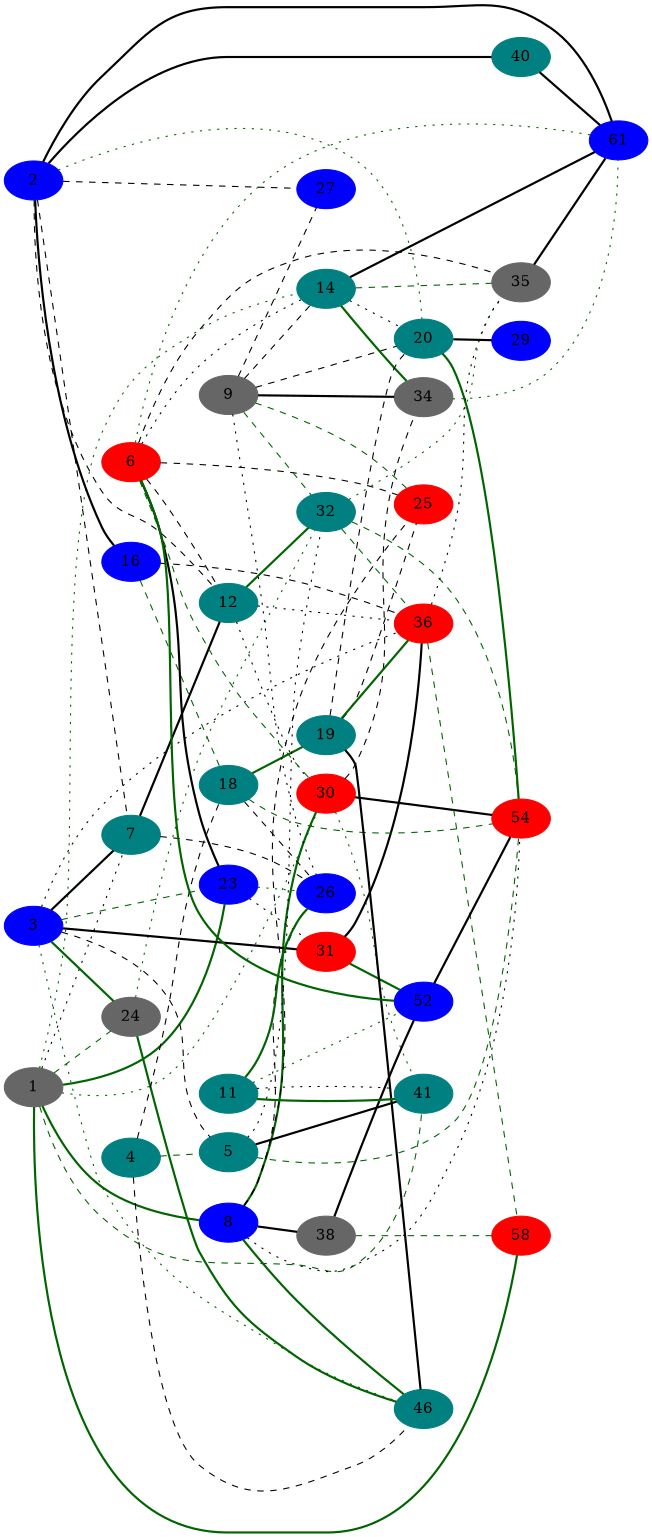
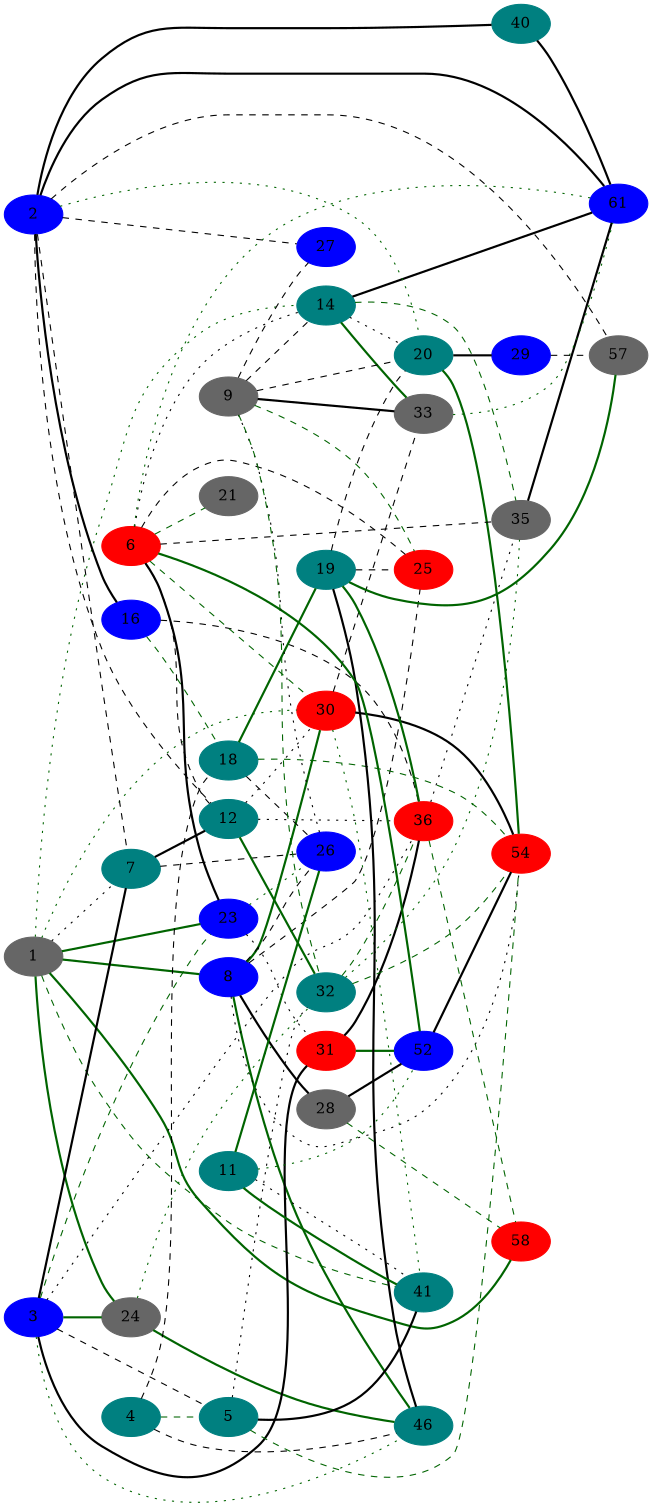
none -> (619, 355)
(424, 397) -> (424, 414)
none -> (229, 496)
(82, 1052) -> (57, 1143)
(326, 1236) -> (326, 1109)
